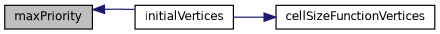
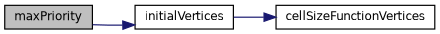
(120, 9) -> (108, 25)
